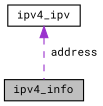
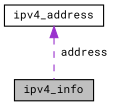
(44, 16) -> (54, 16)
